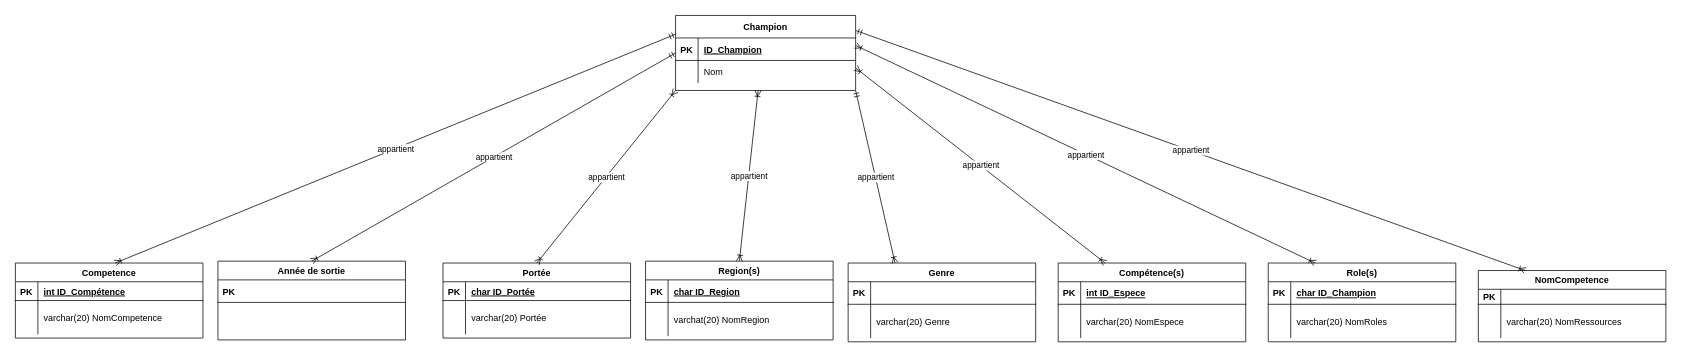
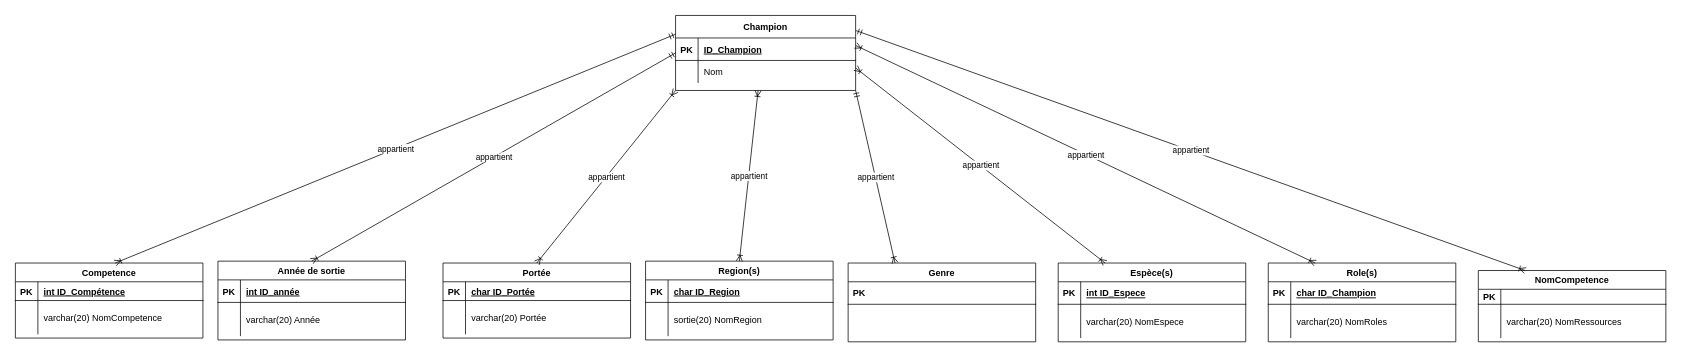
(1151, 273) -> (1151, 273)
none -> (323, 291)
none -> (323, 319)
(724, 320) -> (720, 320)
(953, 321) -> none
